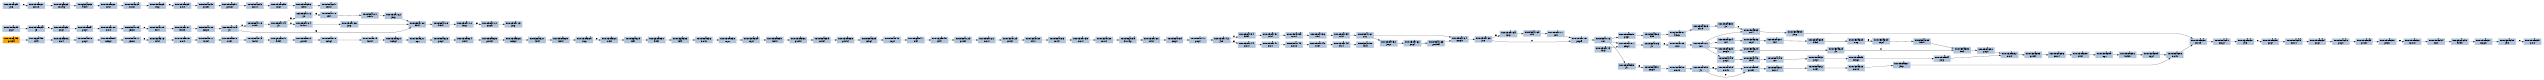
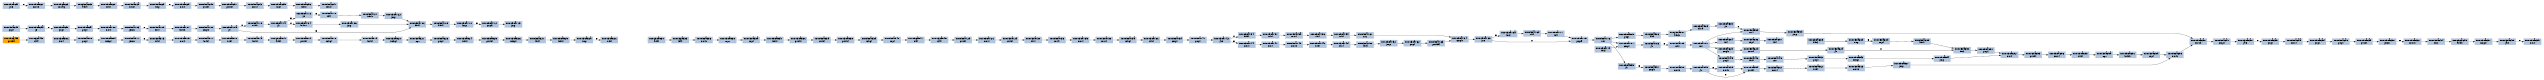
(1376, 39) -> (1376, 44)
(48, 40) -> none
(633, 40) -> none
(1128, 40) -> (1128, 40)
(1794, 41) -> none
